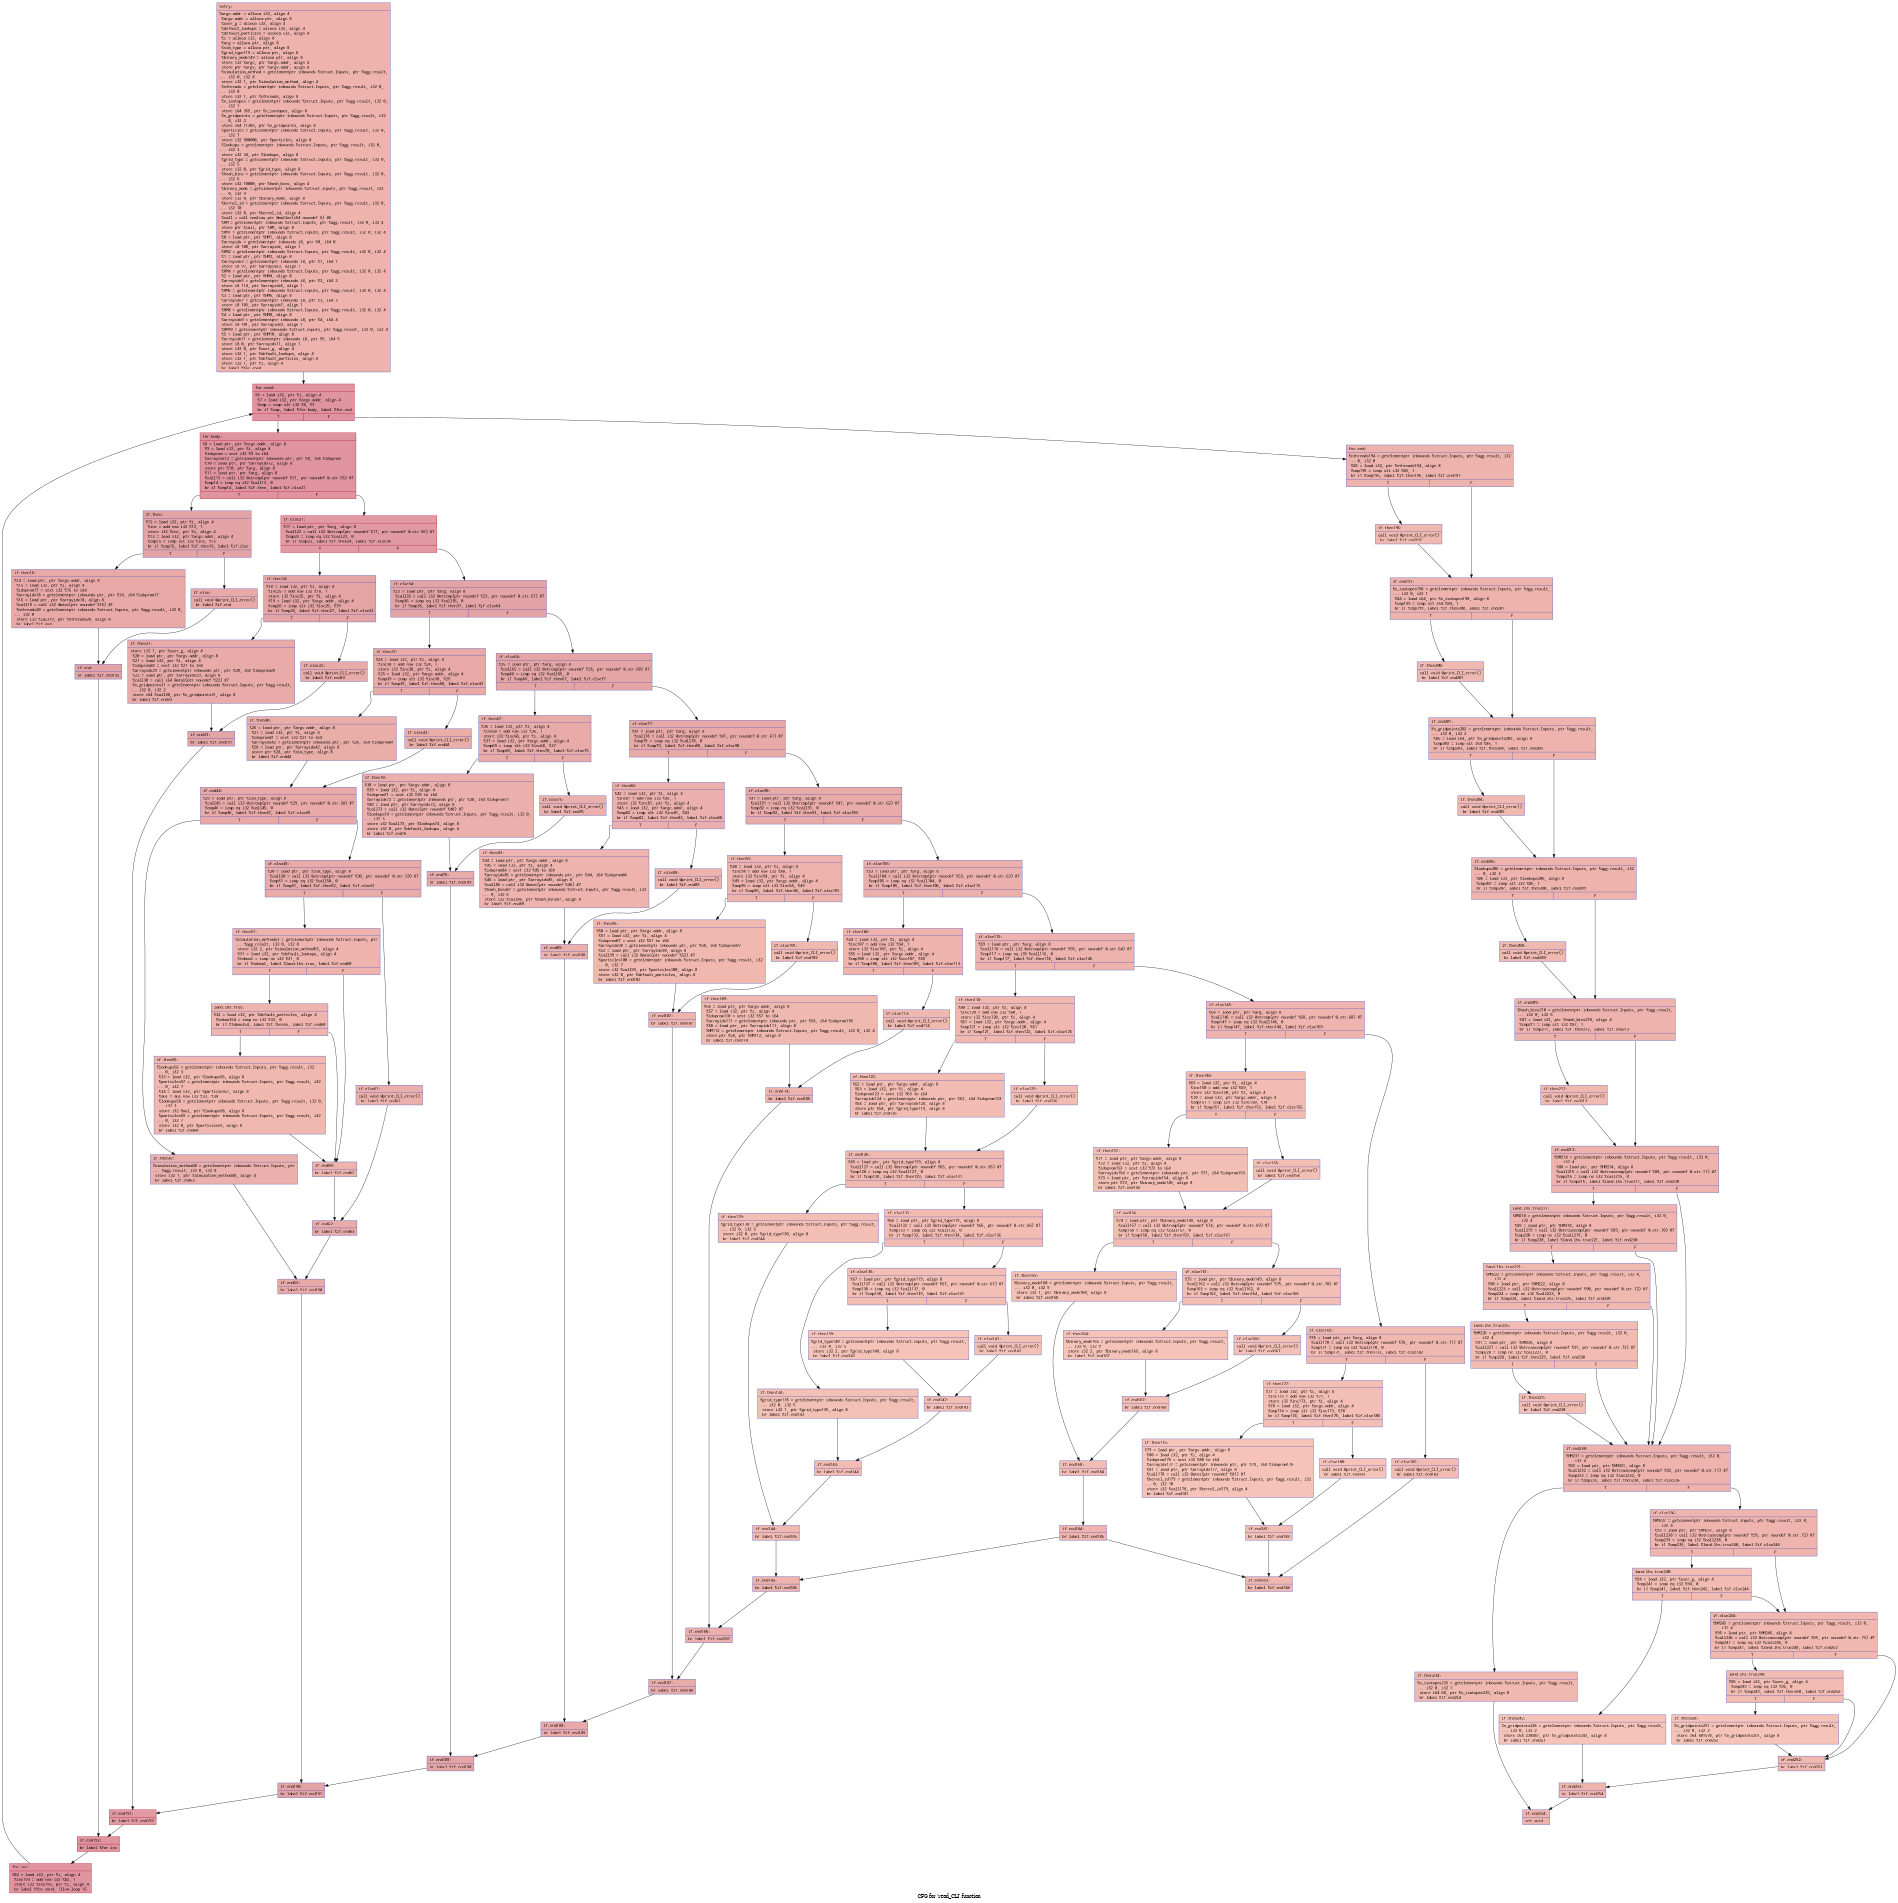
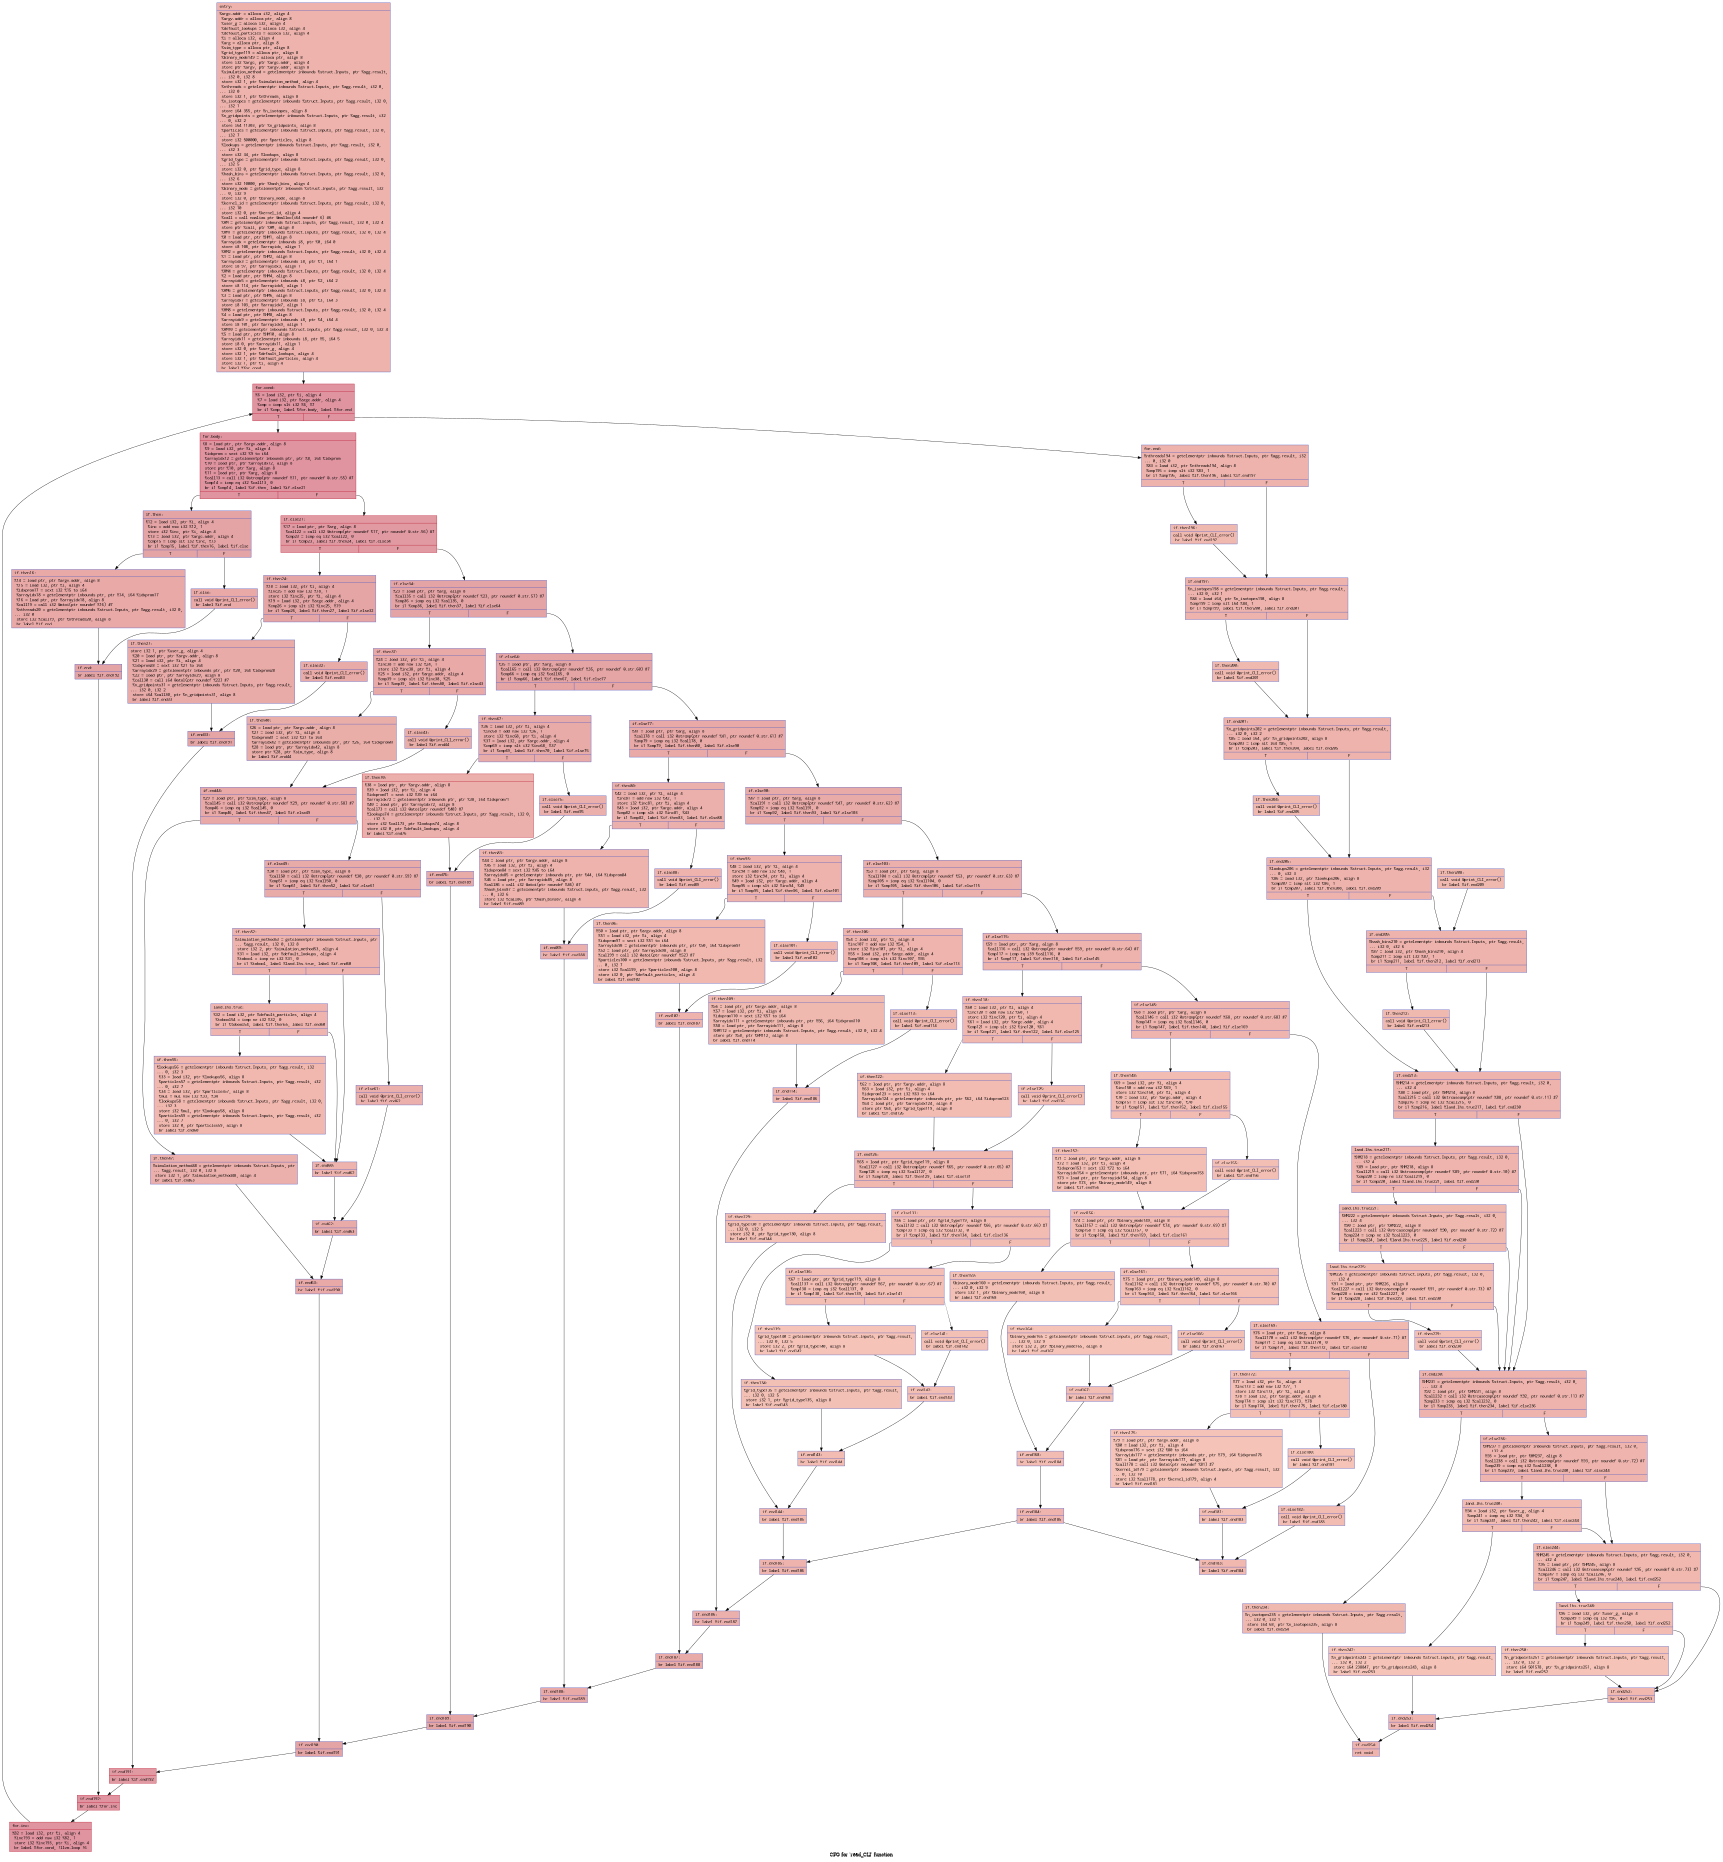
(448, 806) -> (448, 806)
(1516, 920) -> (1338, 999)
none -> (841, 982)
